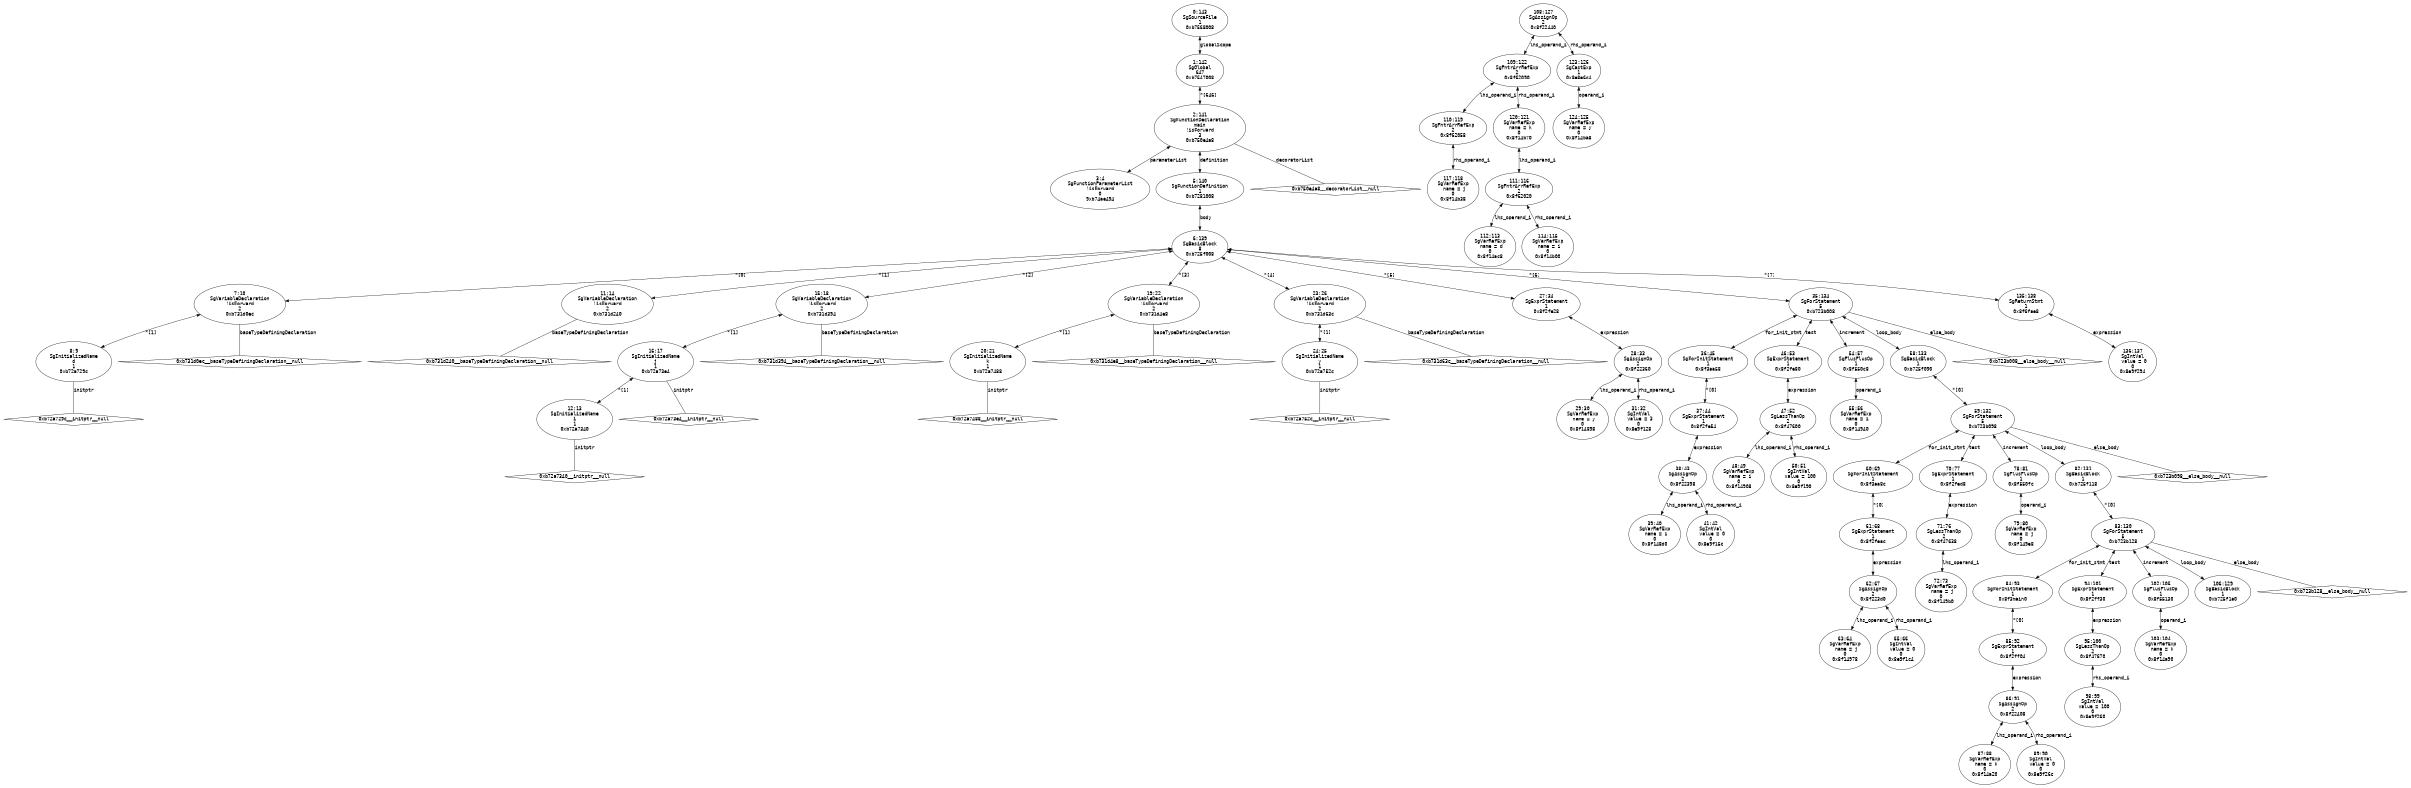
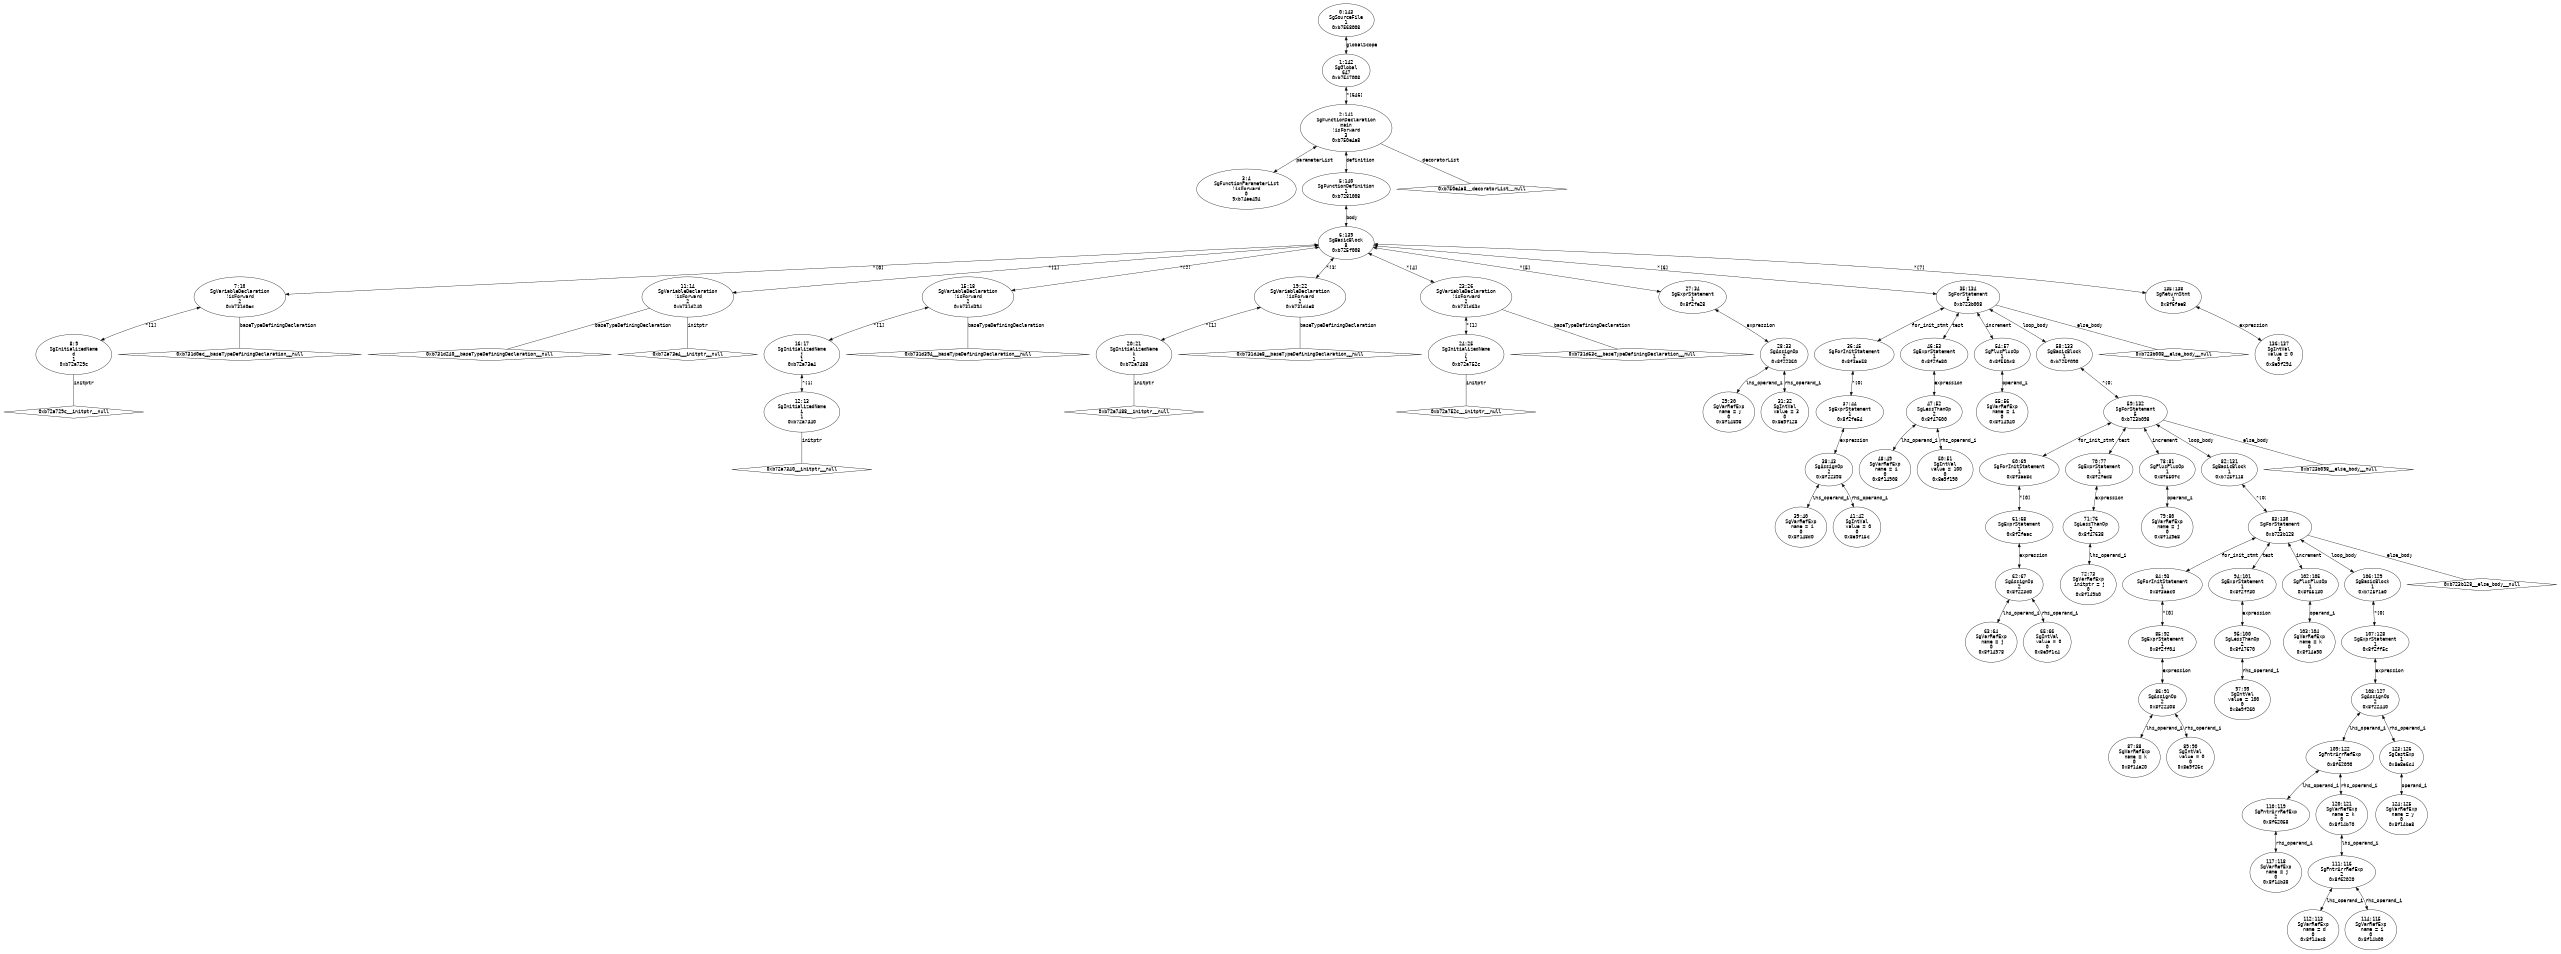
(676, 397) -> (688, 333)
(1941, 592) -> (2088, 585)
(2013, 592) -> (2162, 585)
none -> (2375, 642)
(2093, 707) -> (2242, 700)
